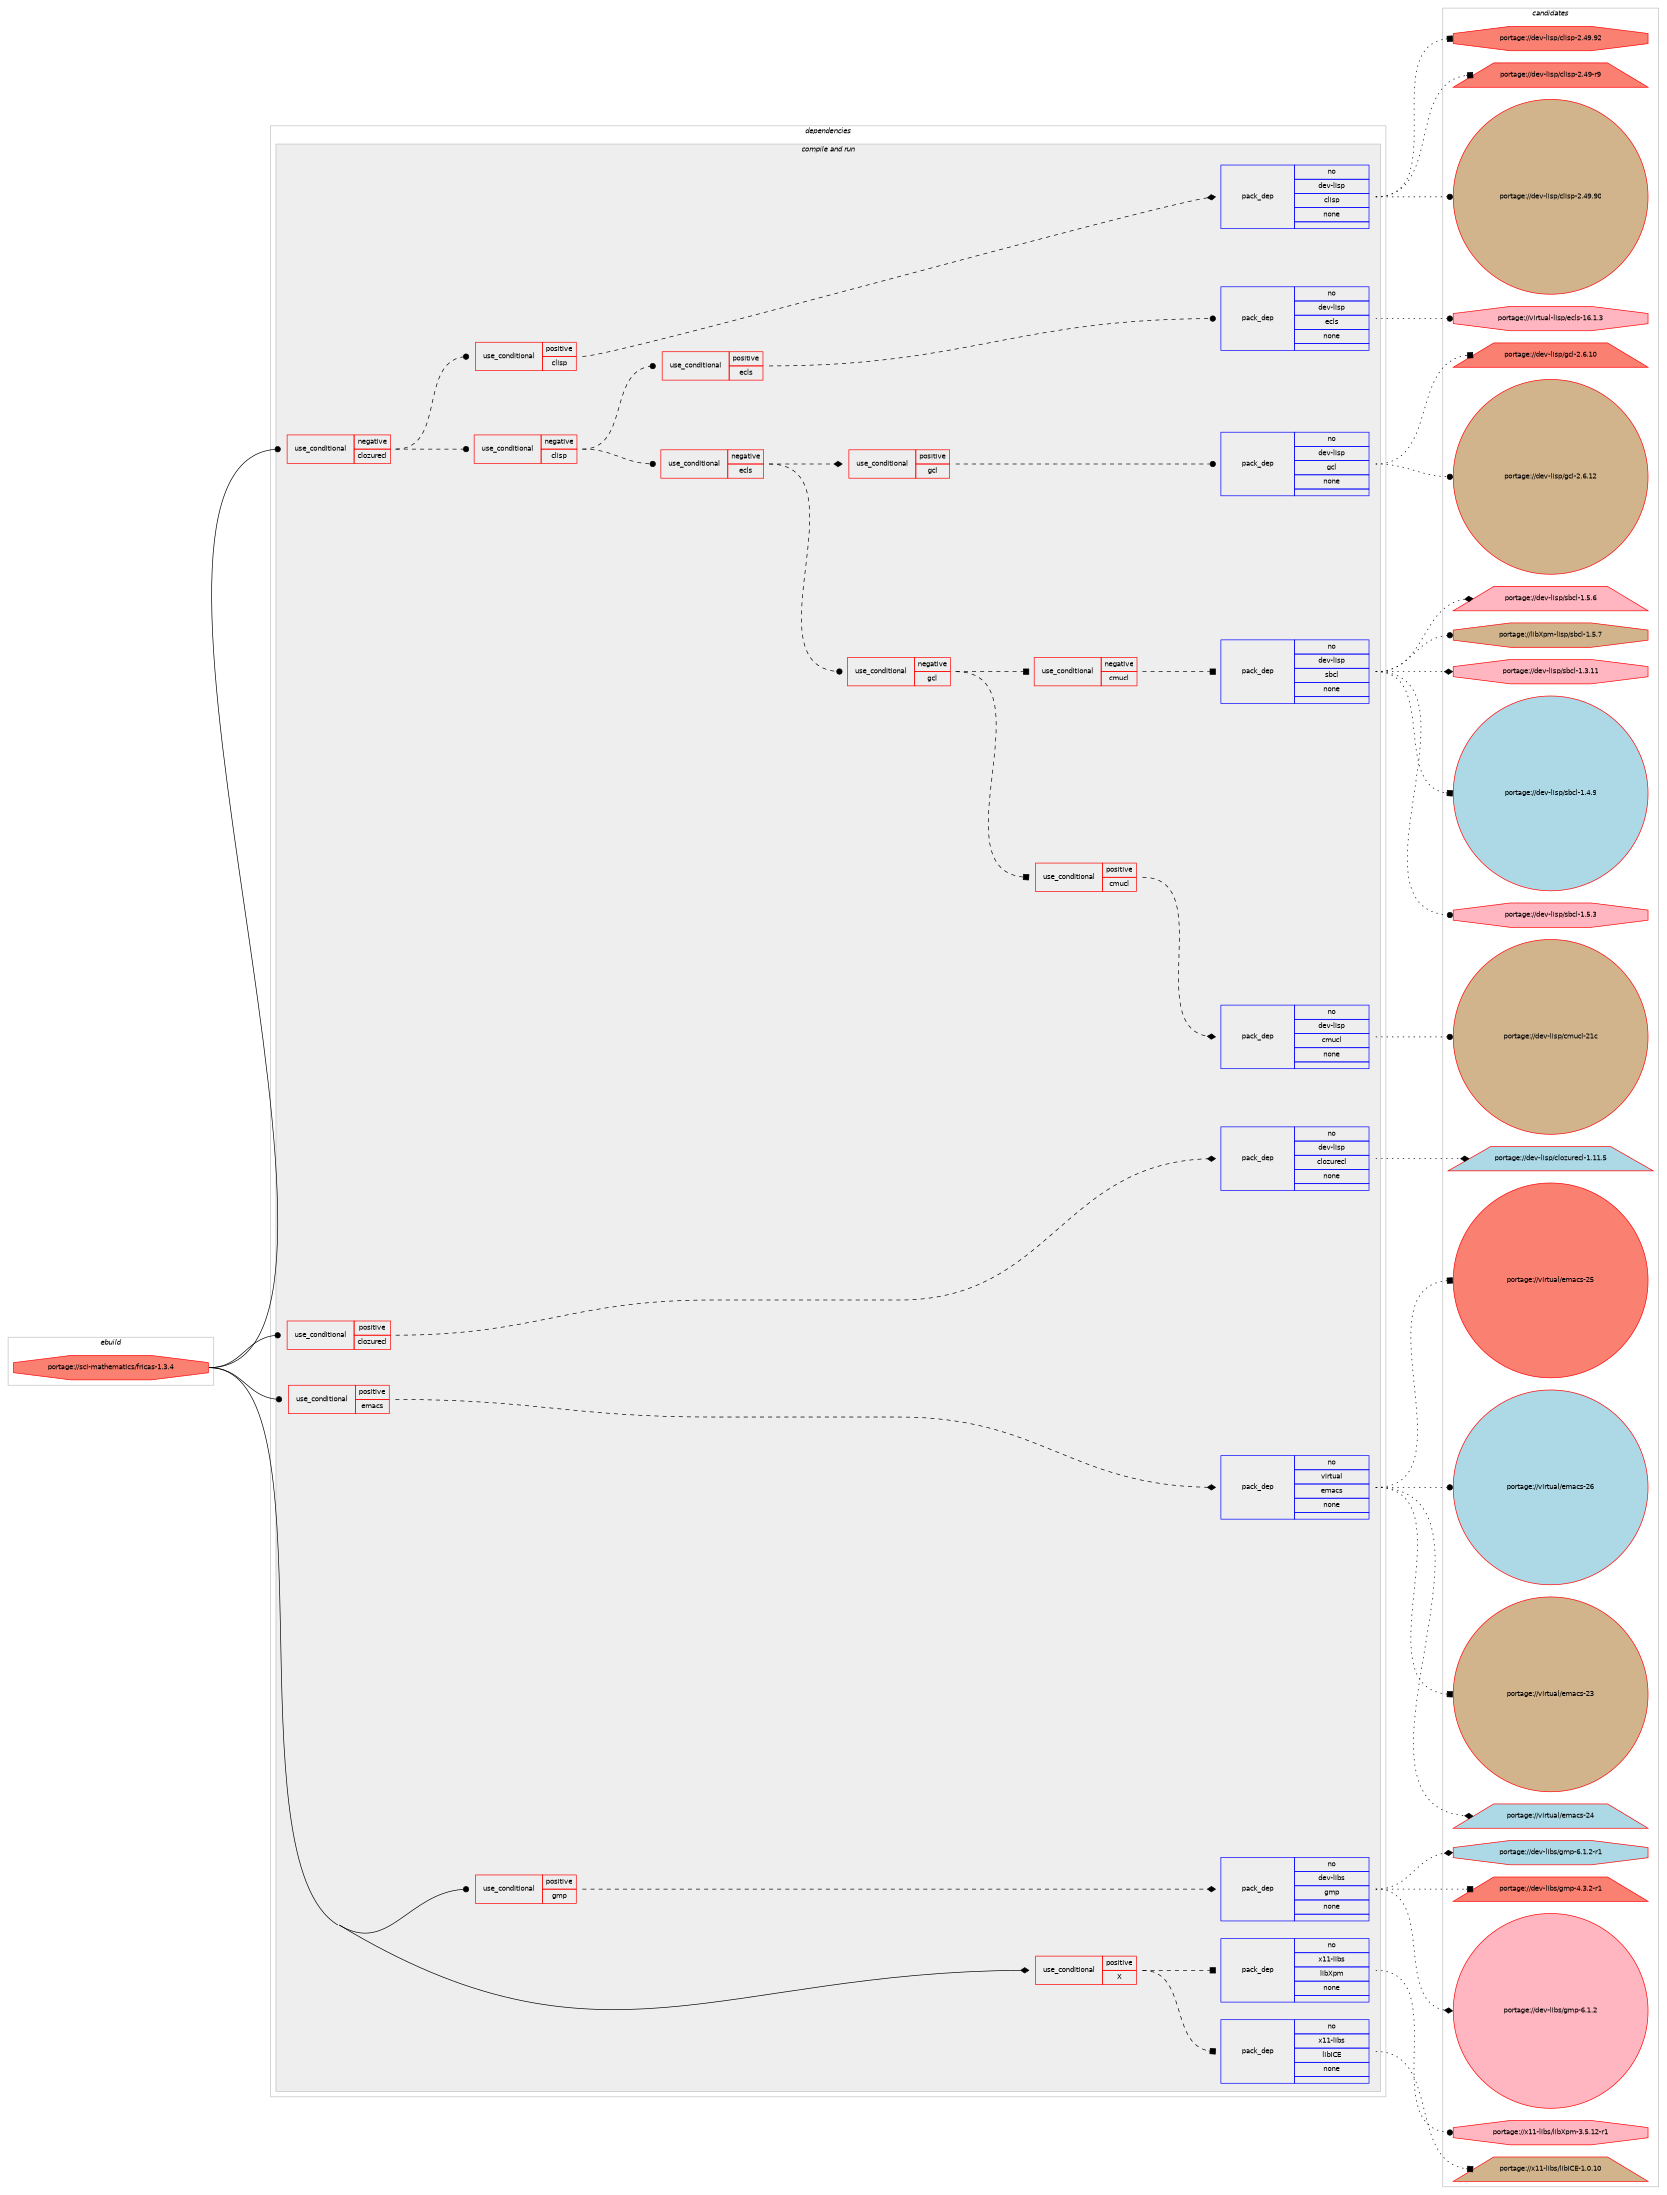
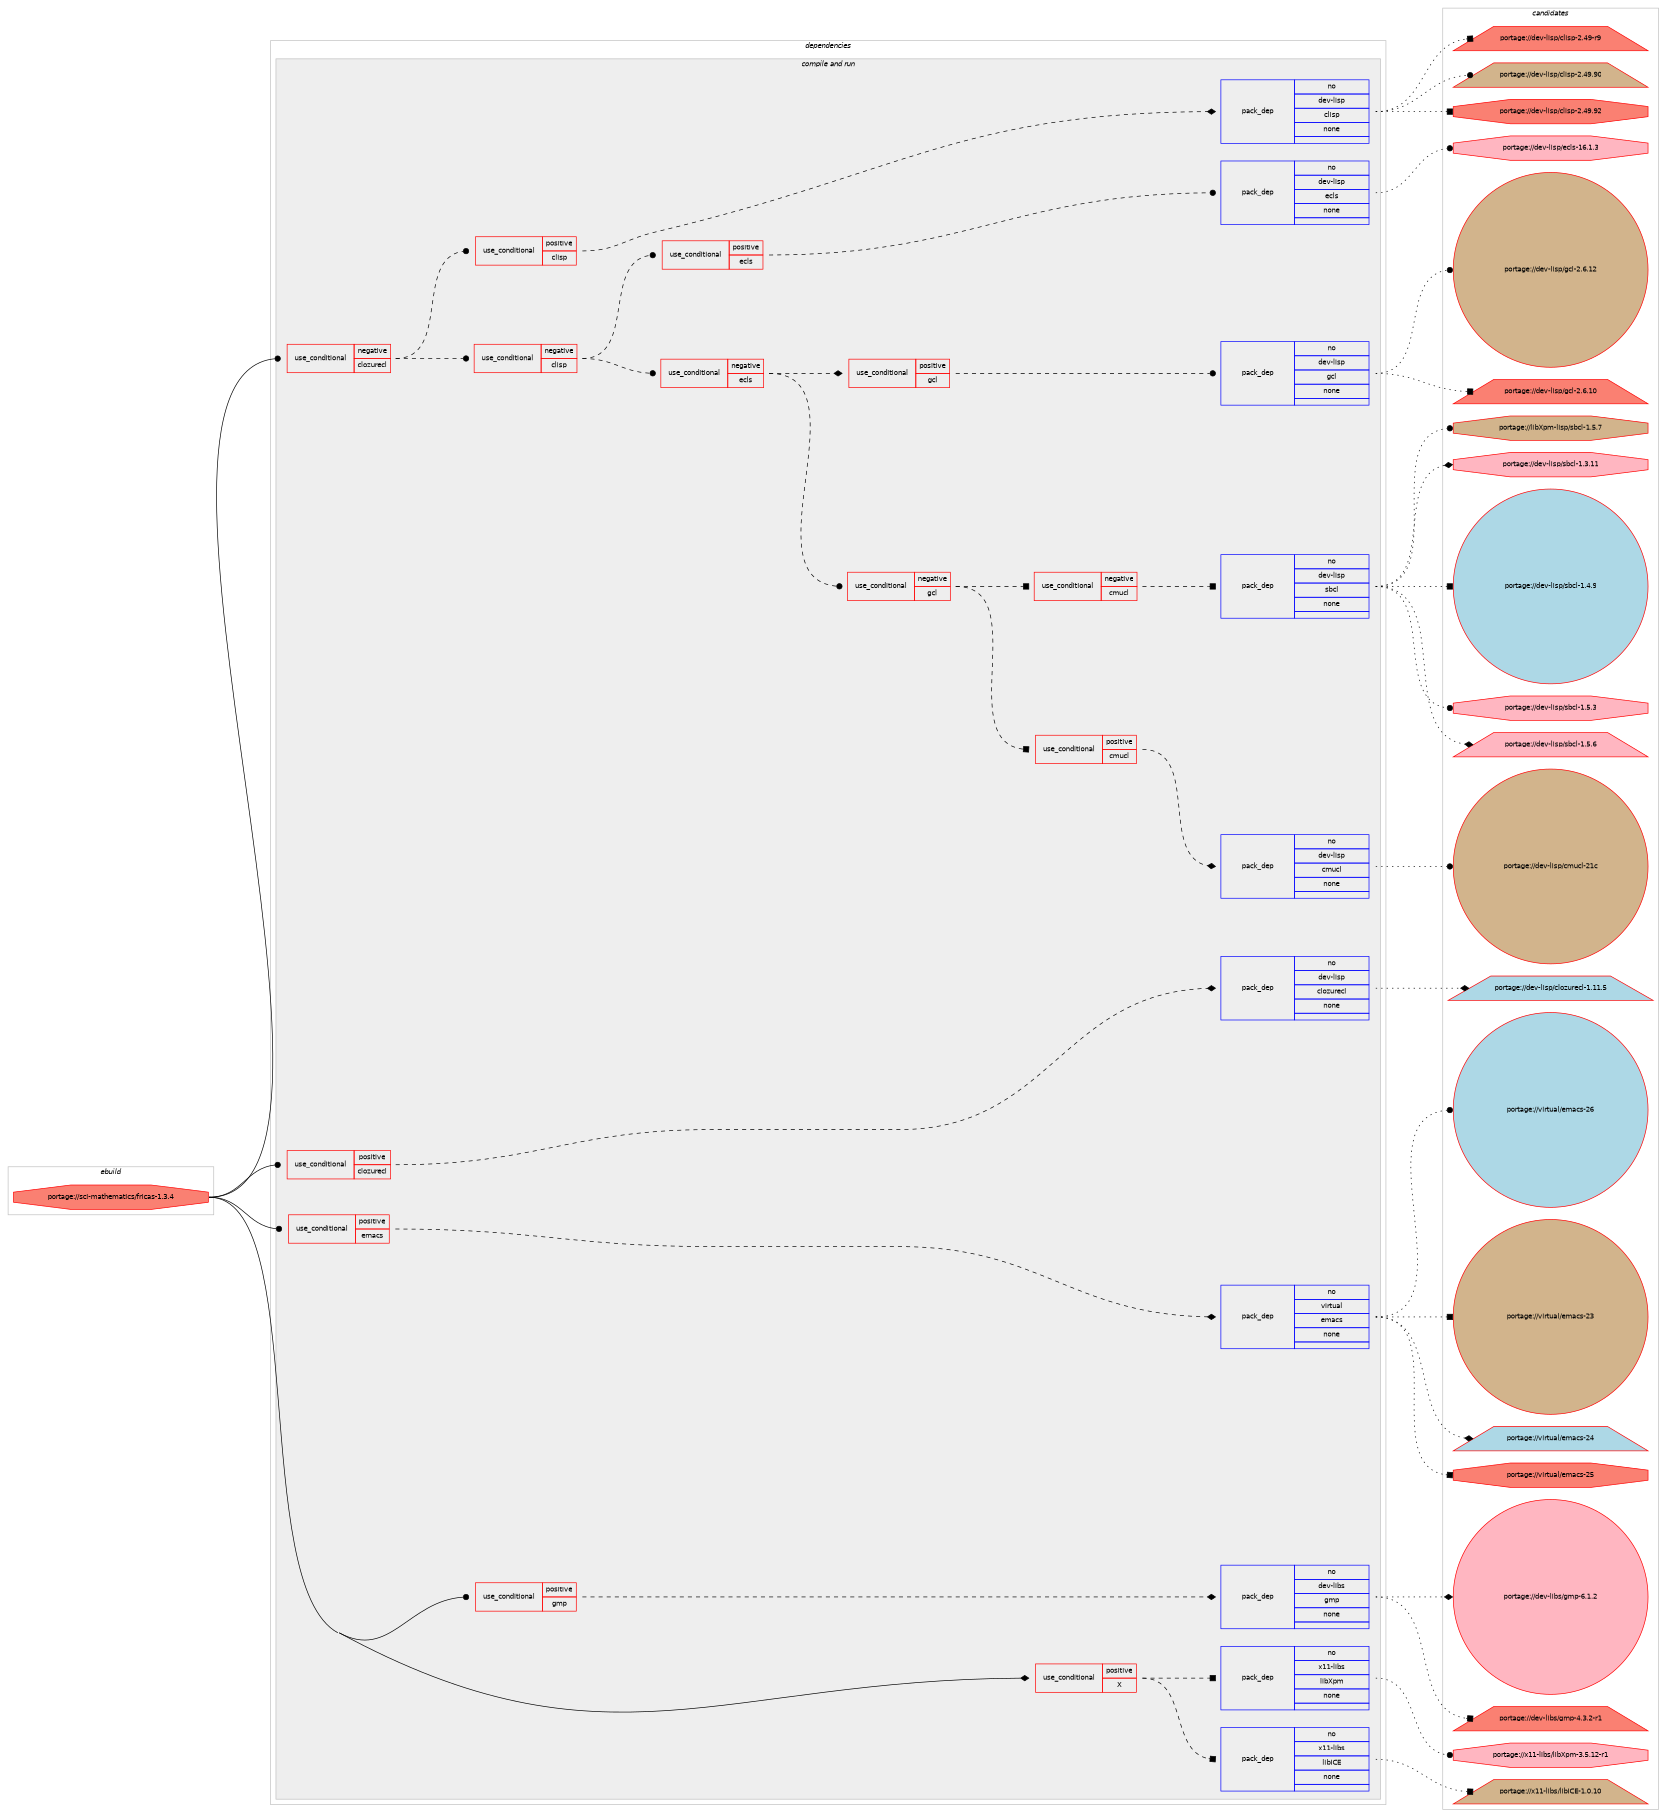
(1551, 197) -> (1551, 75)
(1551, 319) -> (1551, 148)
(1551, 1280) -> (1551, 1475)
(1551, 1853) -> none
